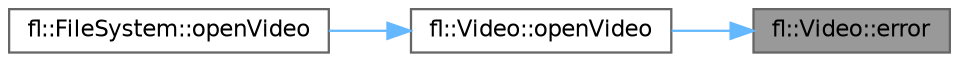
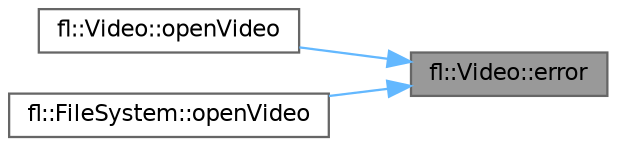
(358, 31) -> (358, 92)
